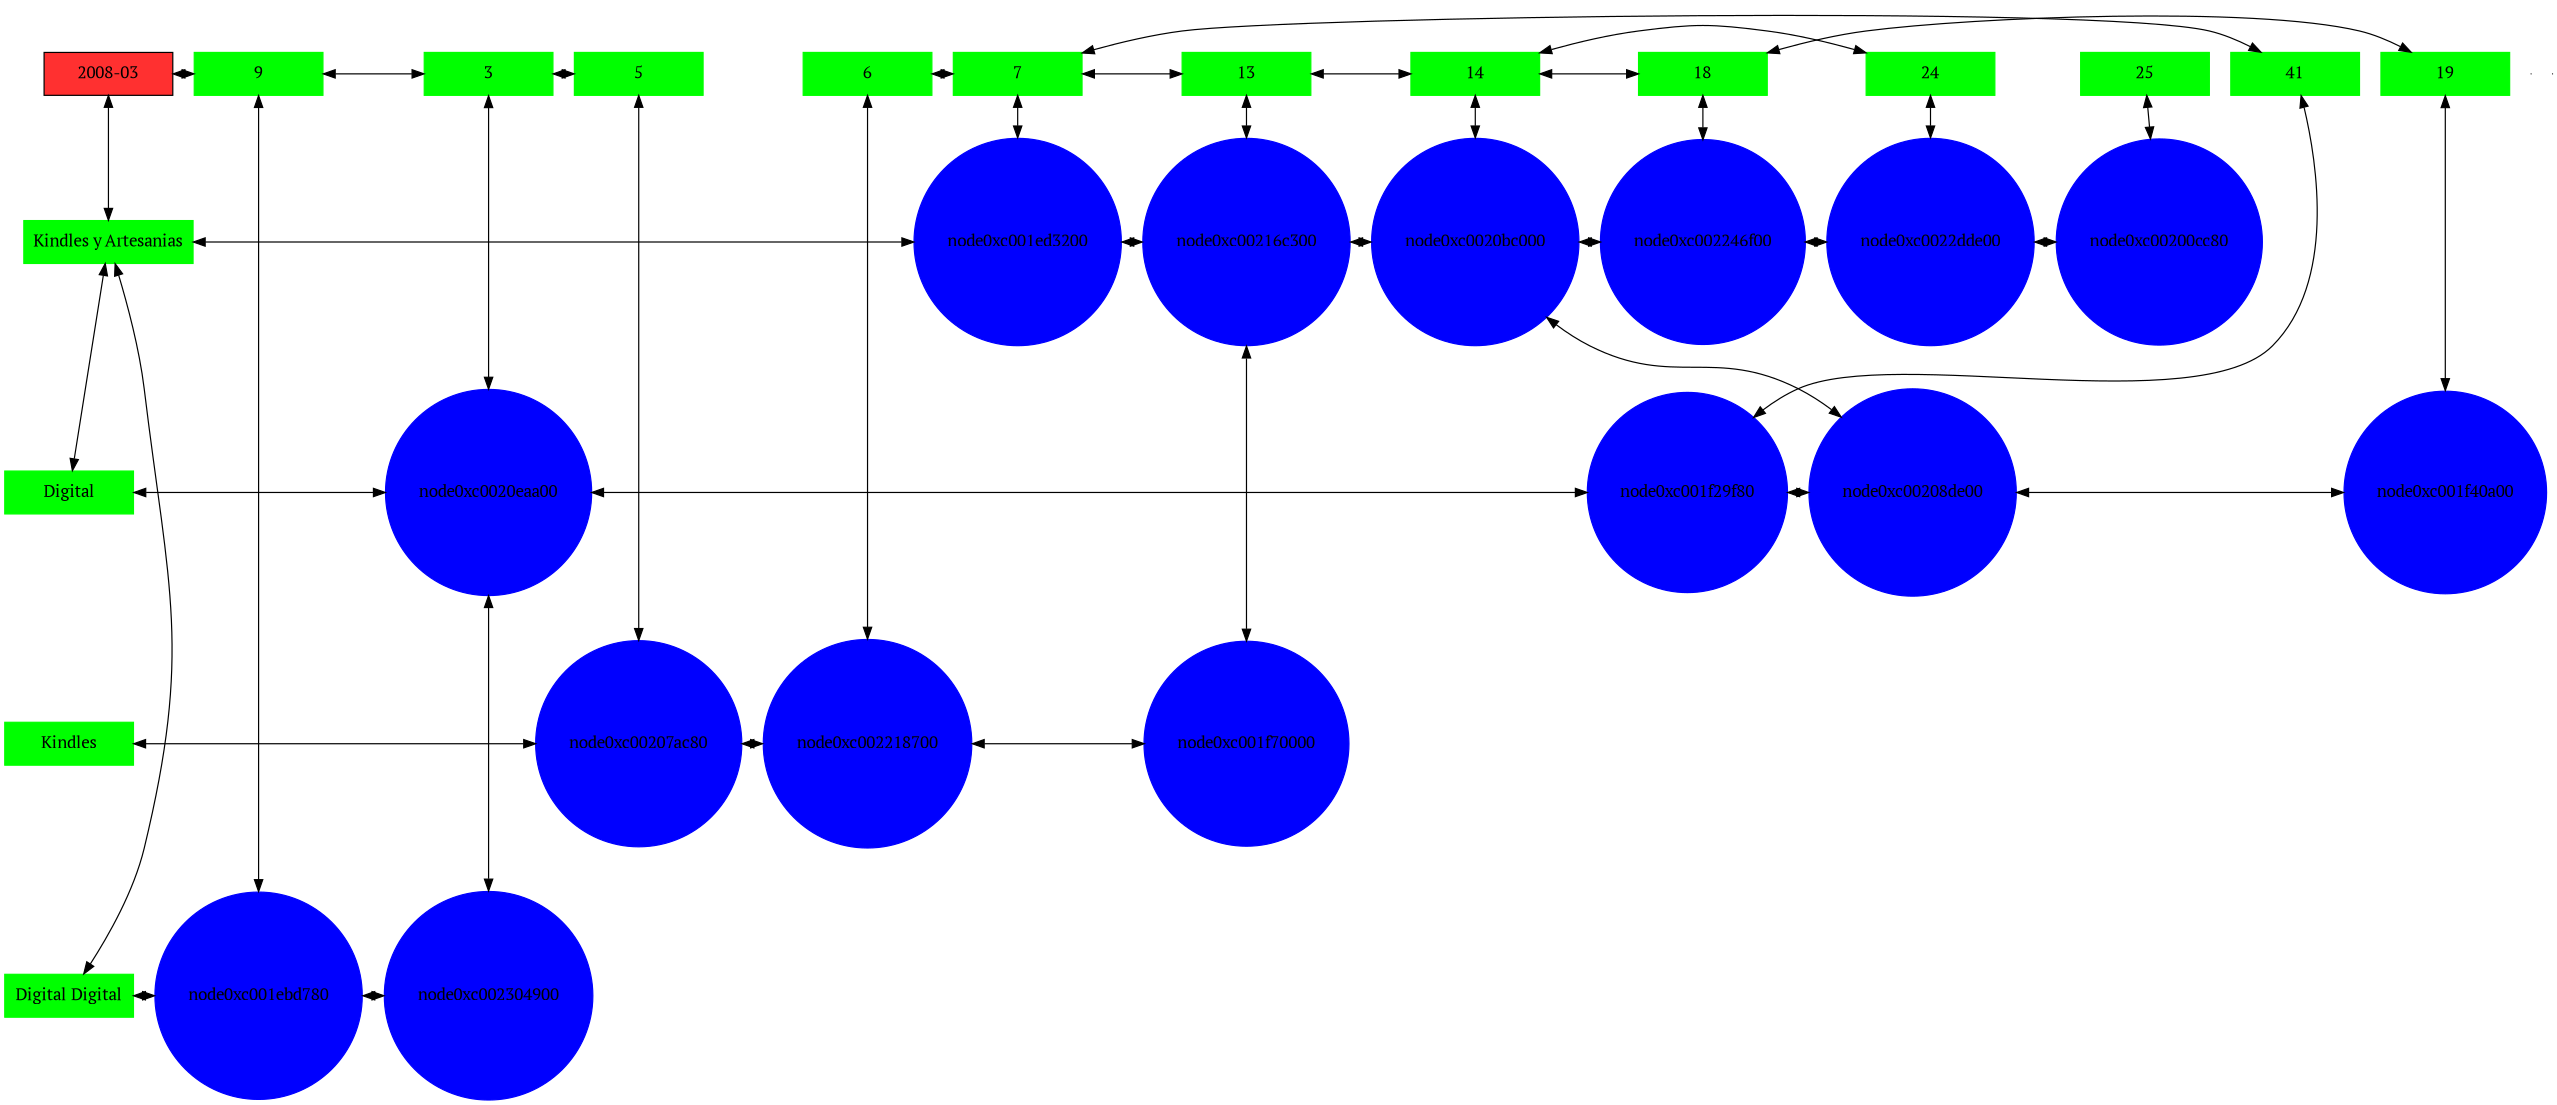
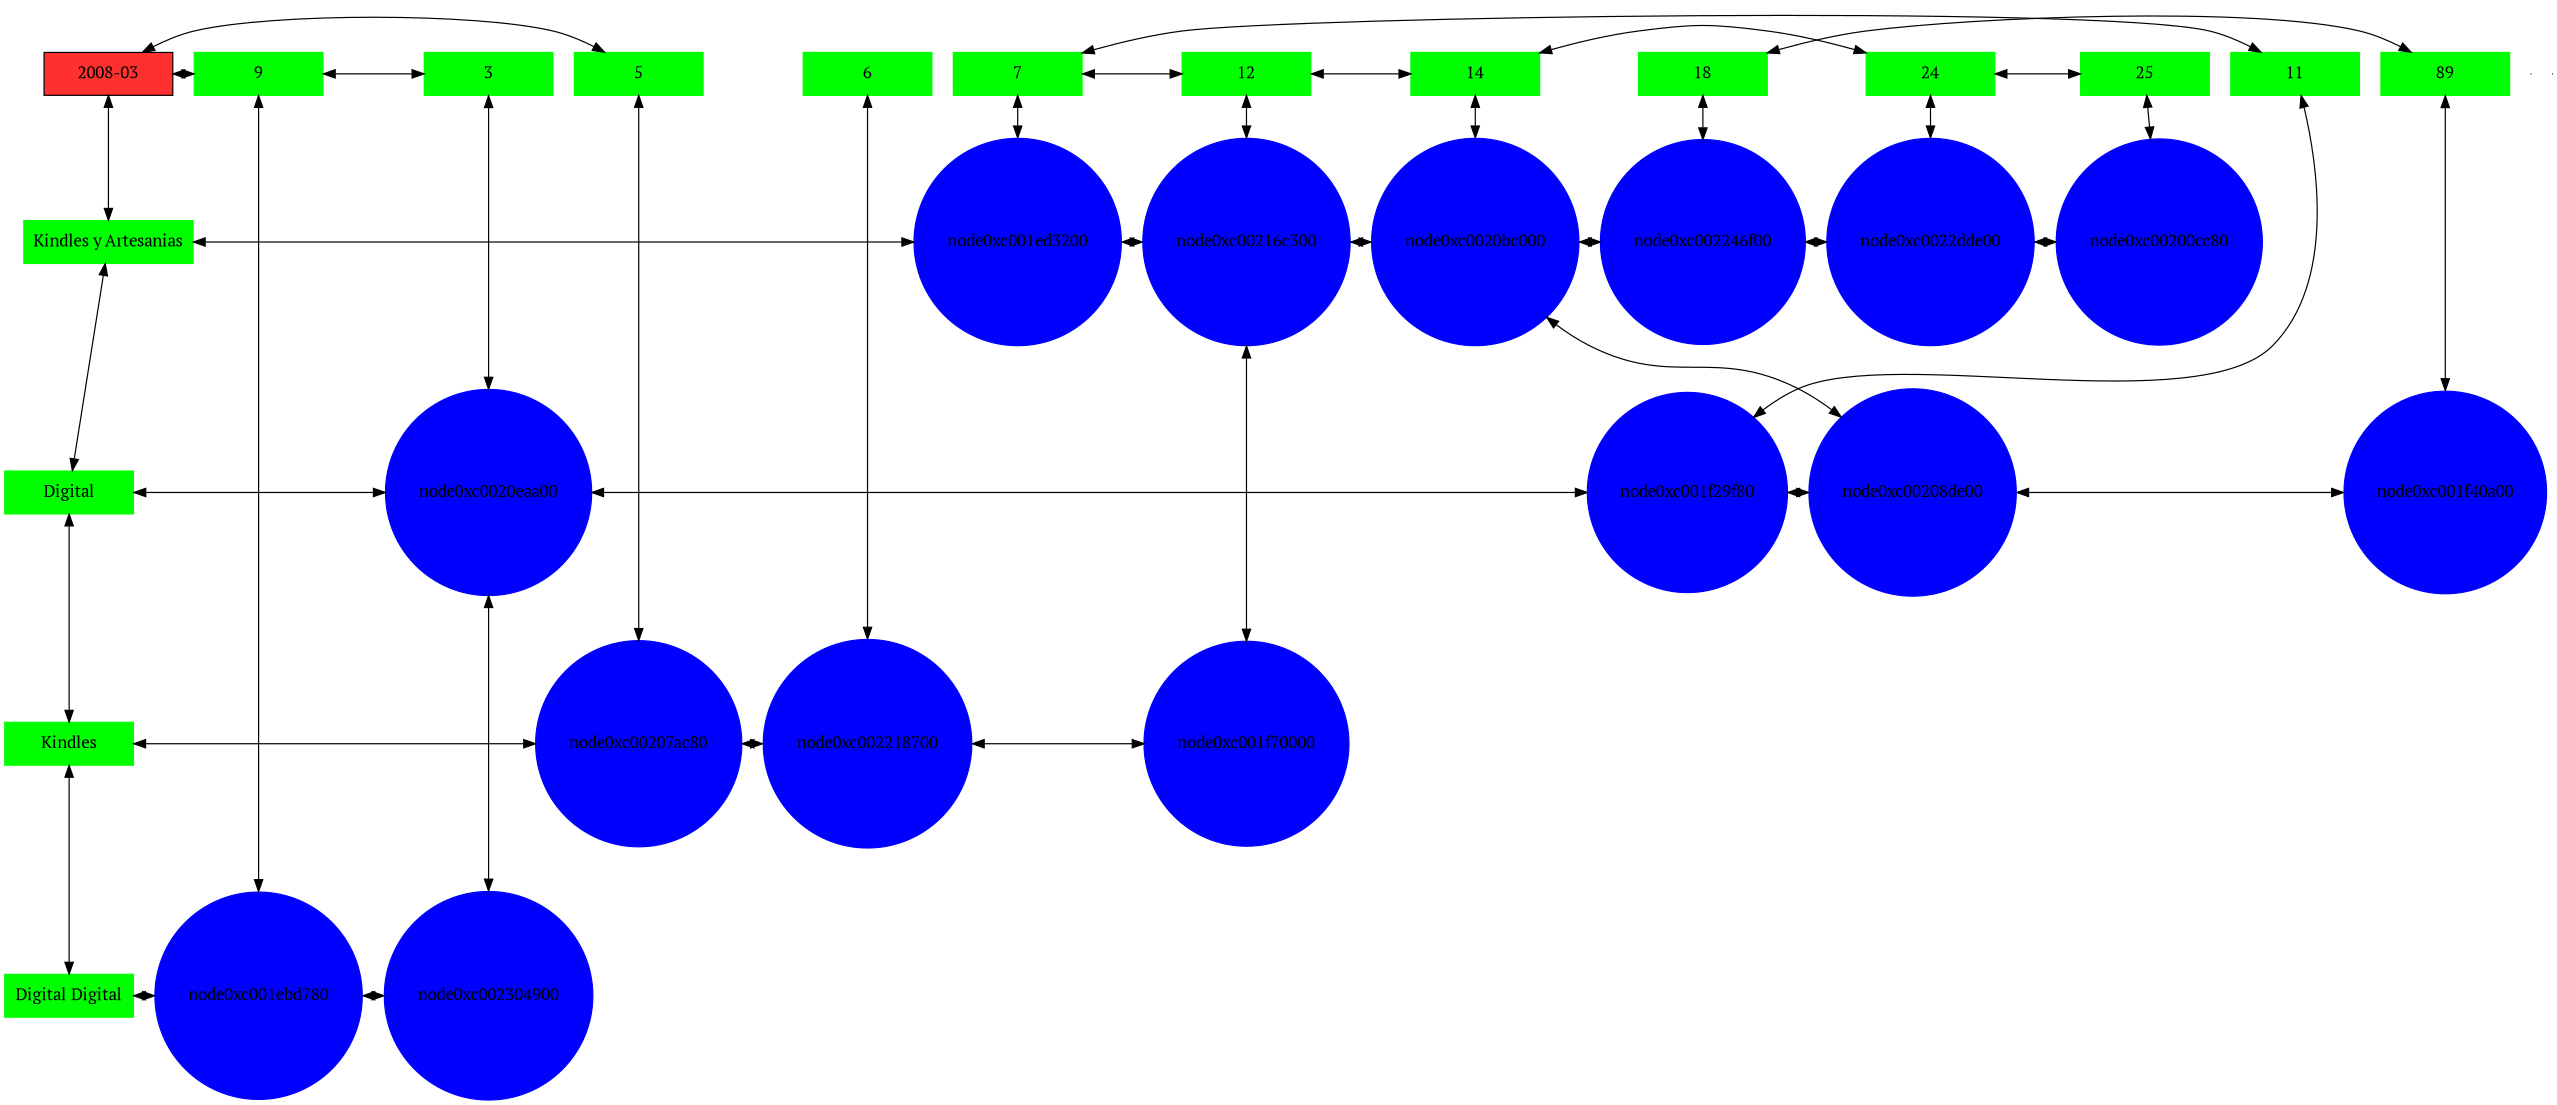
(566, 74) -> (374, 17)
(945, 74) -> none
(1246, 74) -> (1246, 74)
(1589, 74) -> none
none -> (2038, 74)
(2295, 74) -> (2295, 74)
(2445, 74) -> (2445, 74)
none -> (69, 618)
(171, 625) -> (69, 870)
